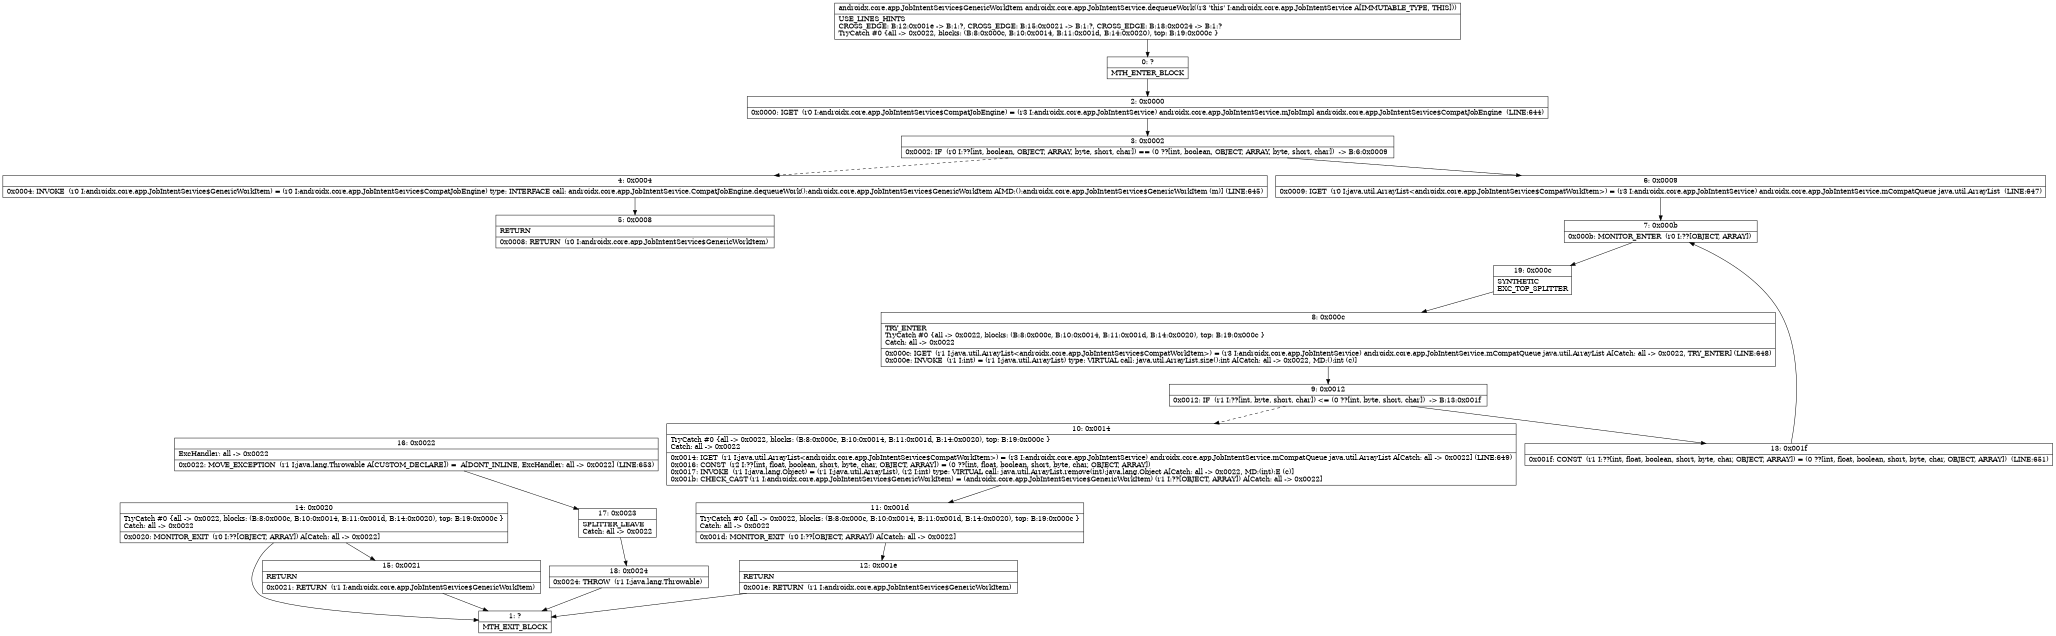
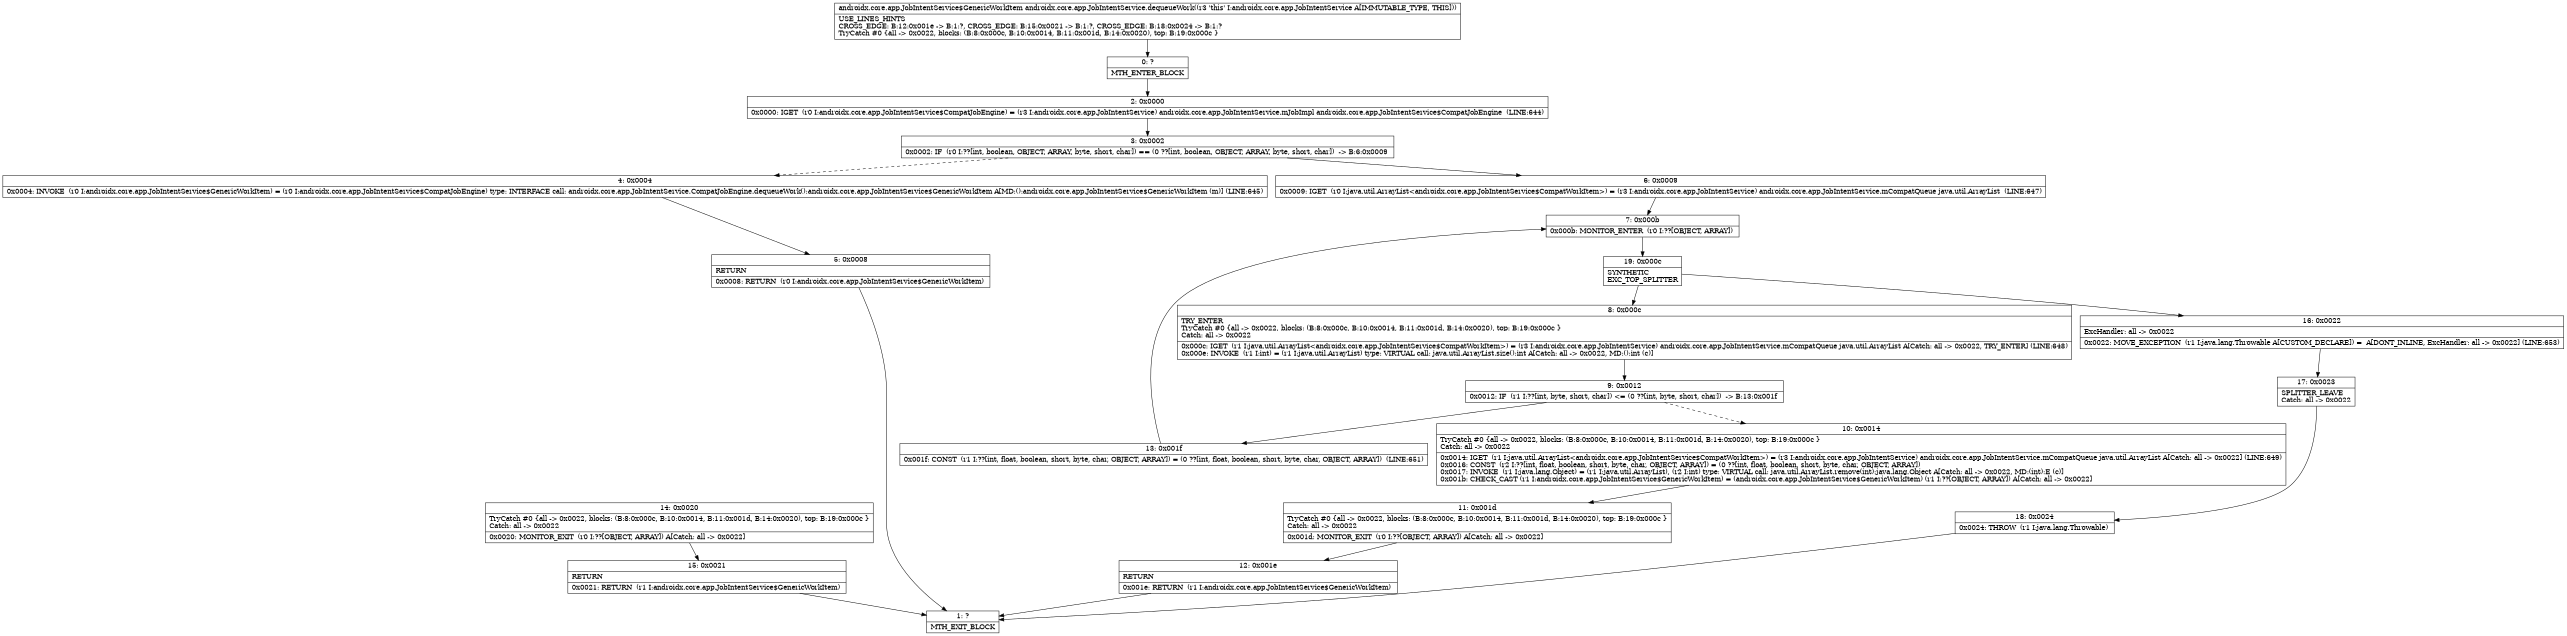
none -> (1930, 292)
(335, 610) -> (887, 456)
